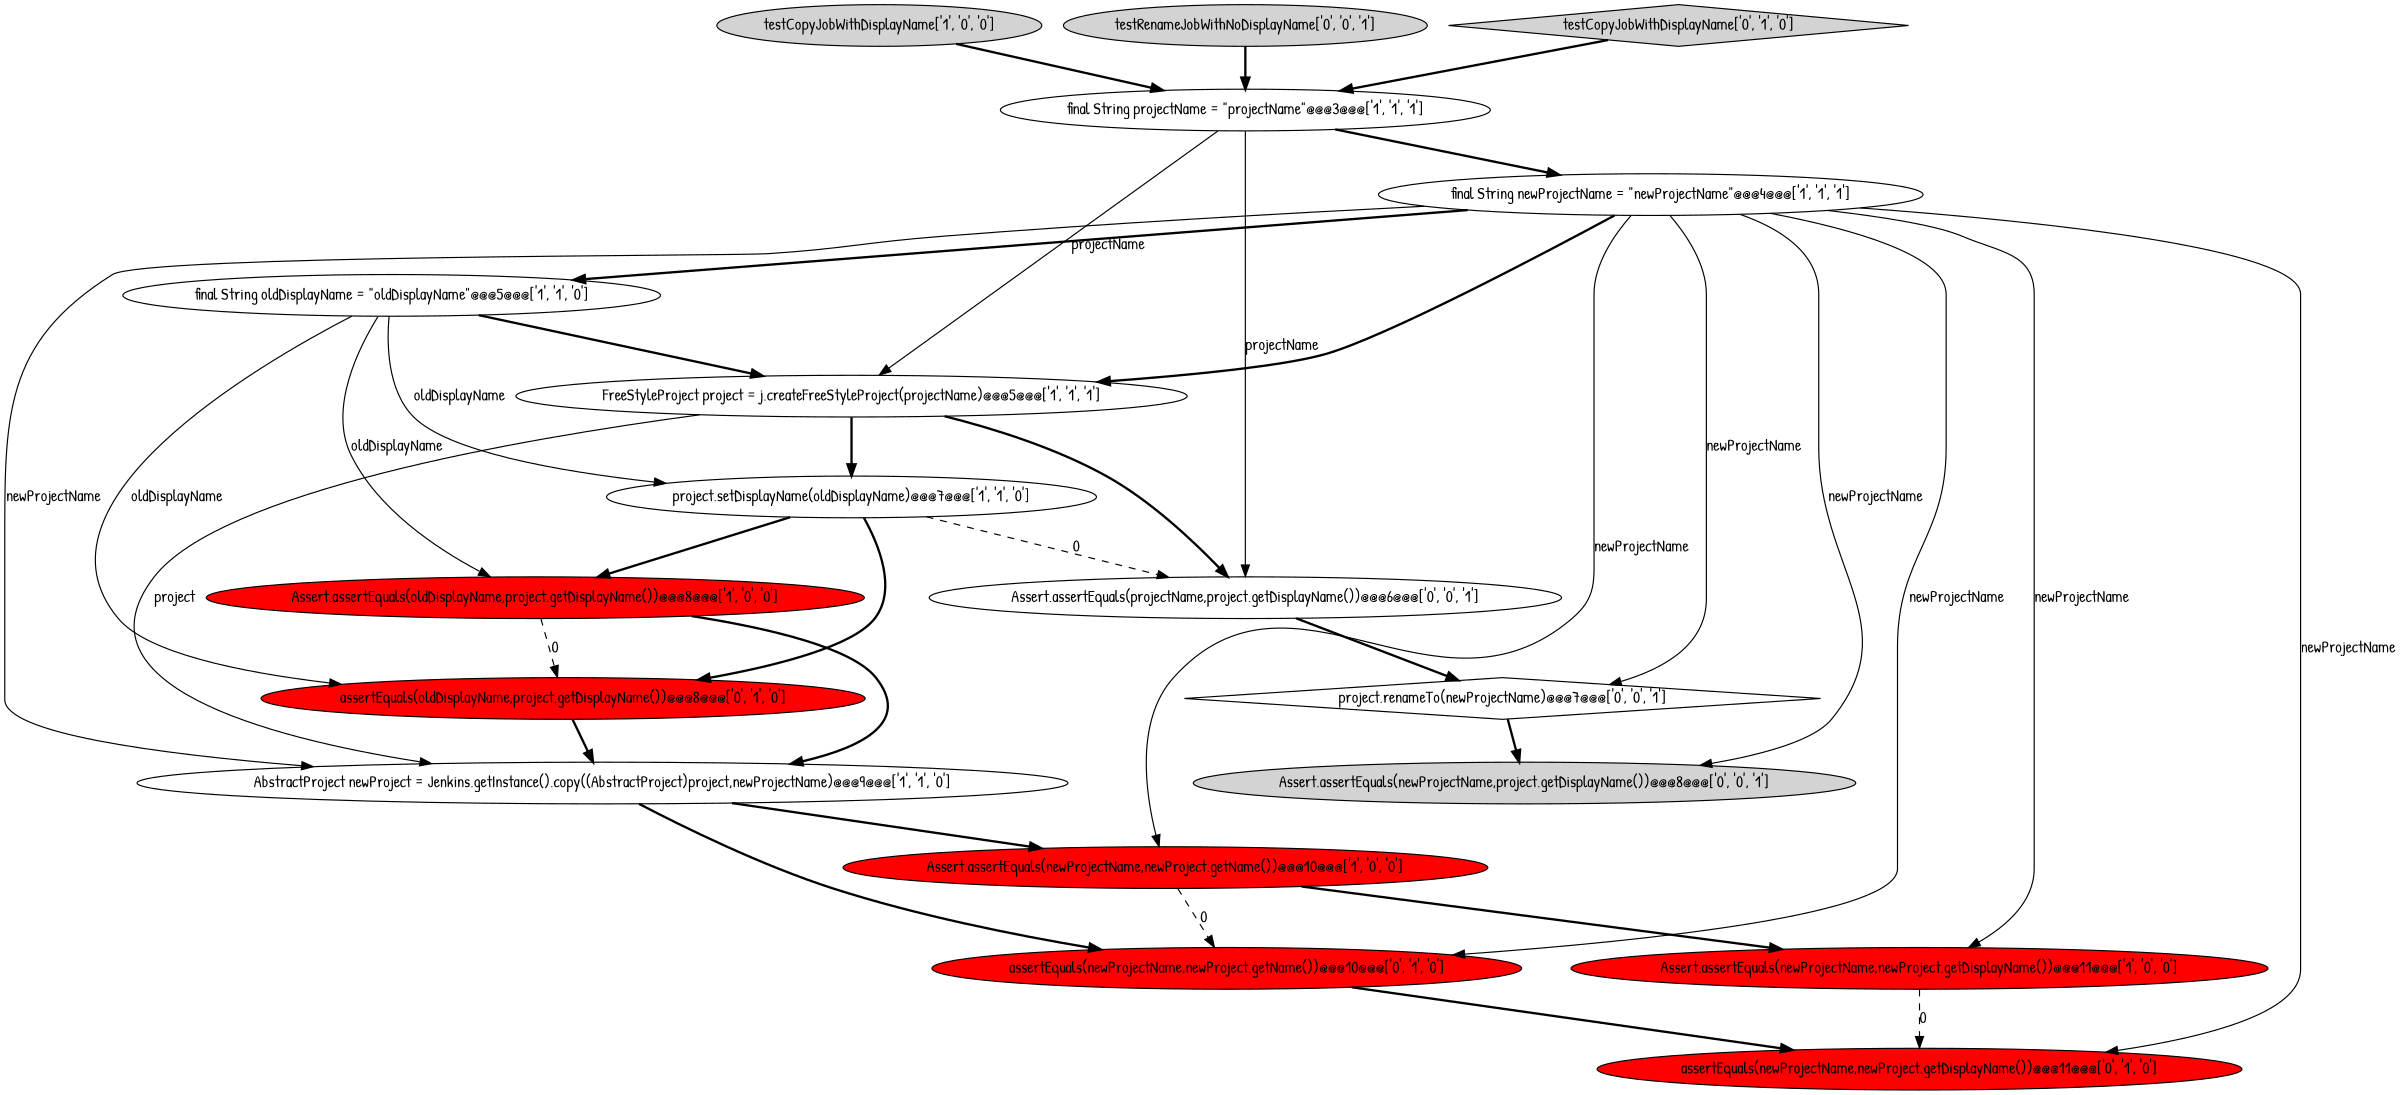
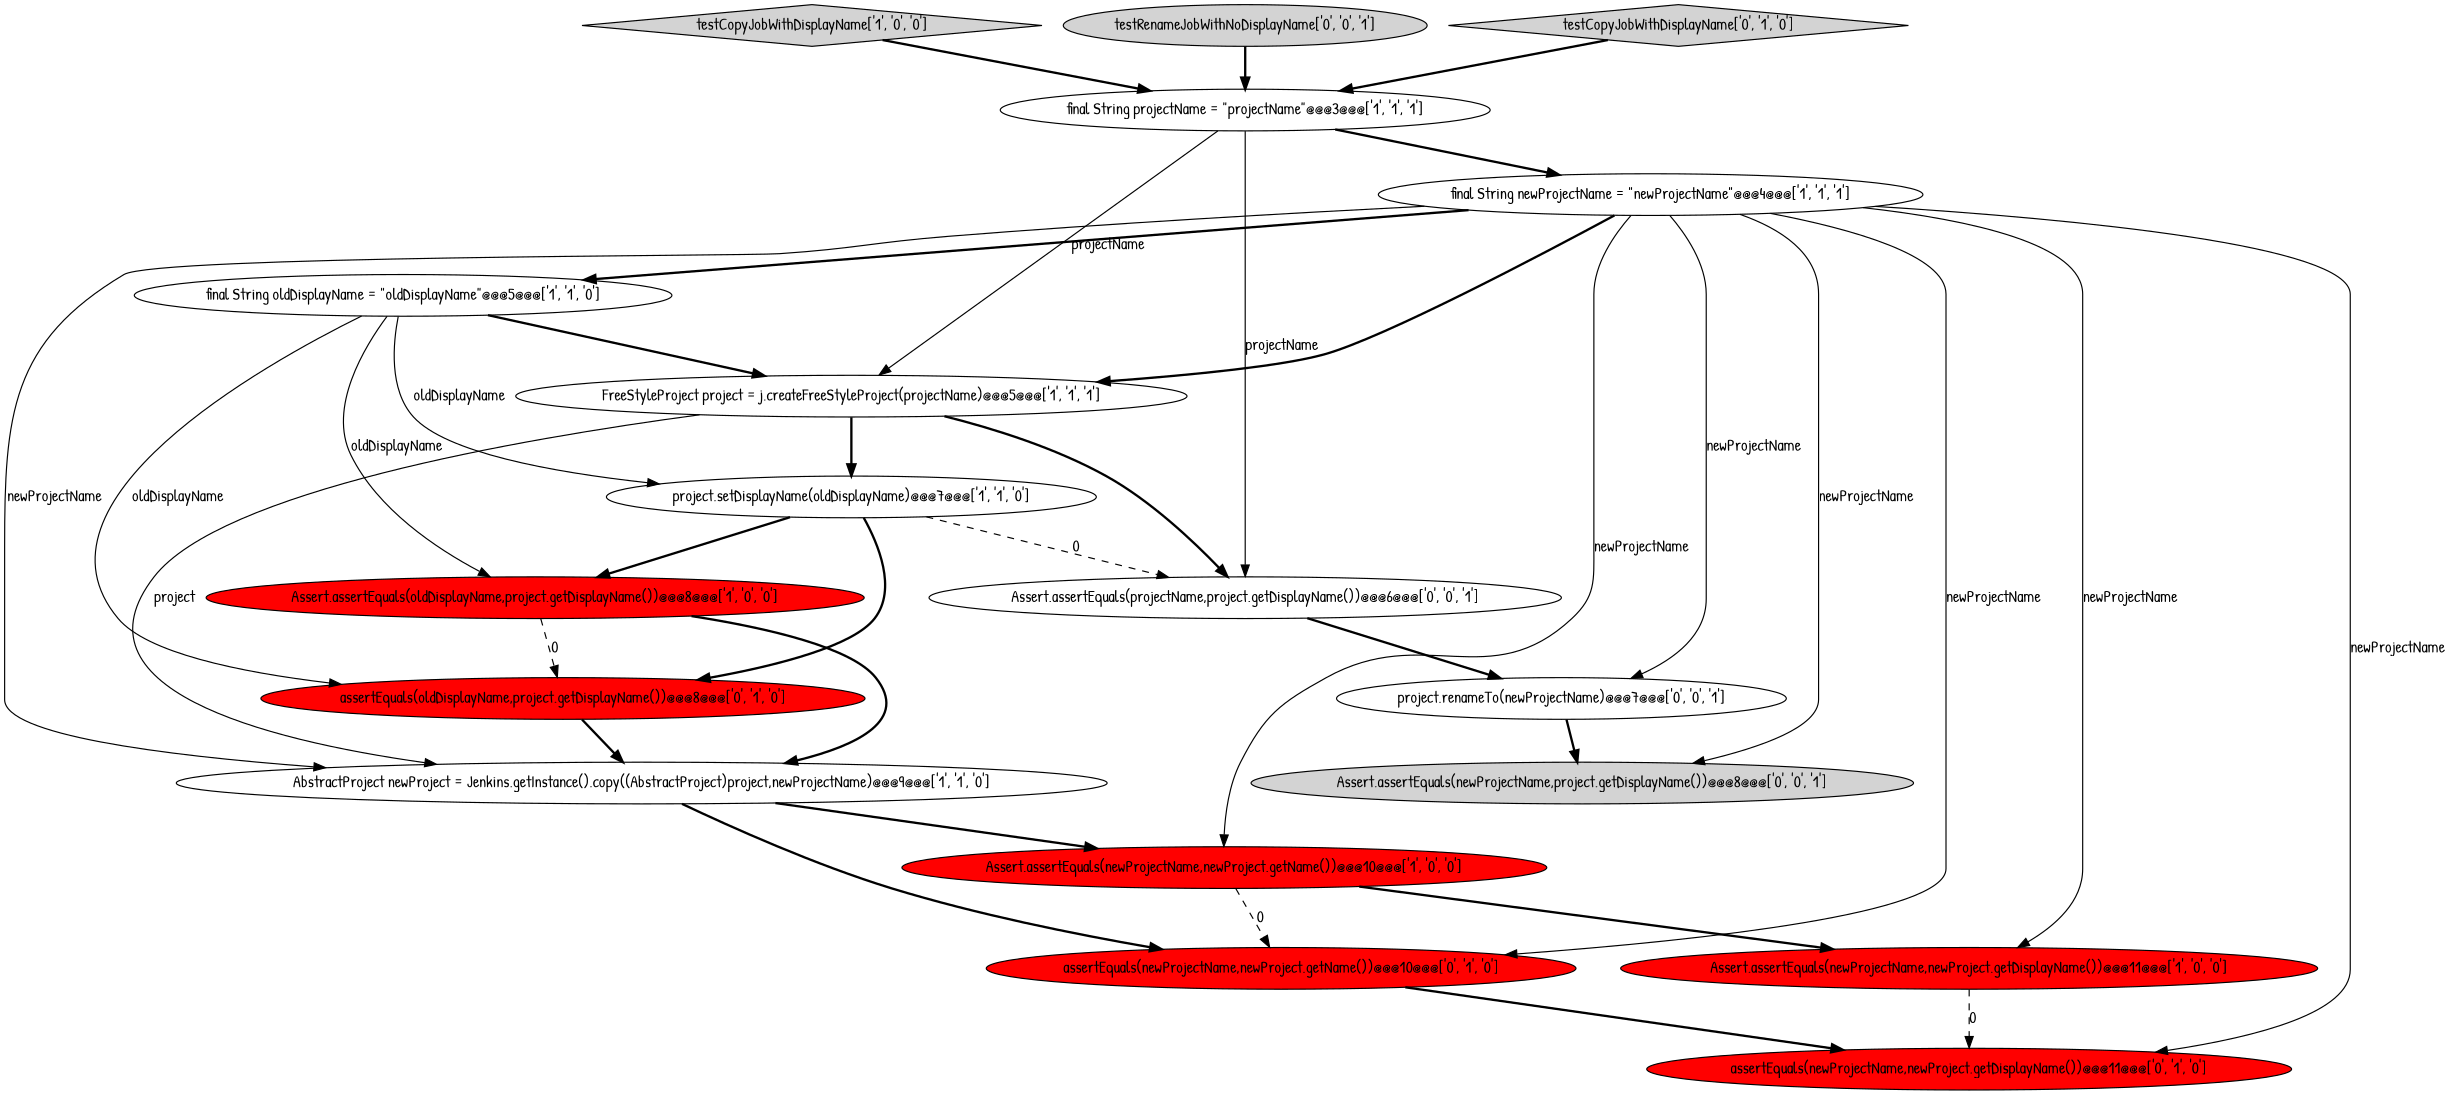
(879, 25) -> (812, 25)
(1502, 698) -> (1561, 698)
